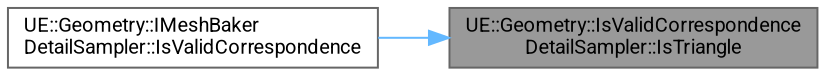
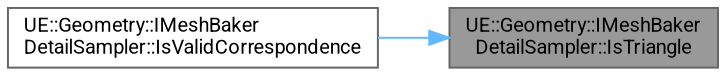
(633, 38) -> (584, 38)
